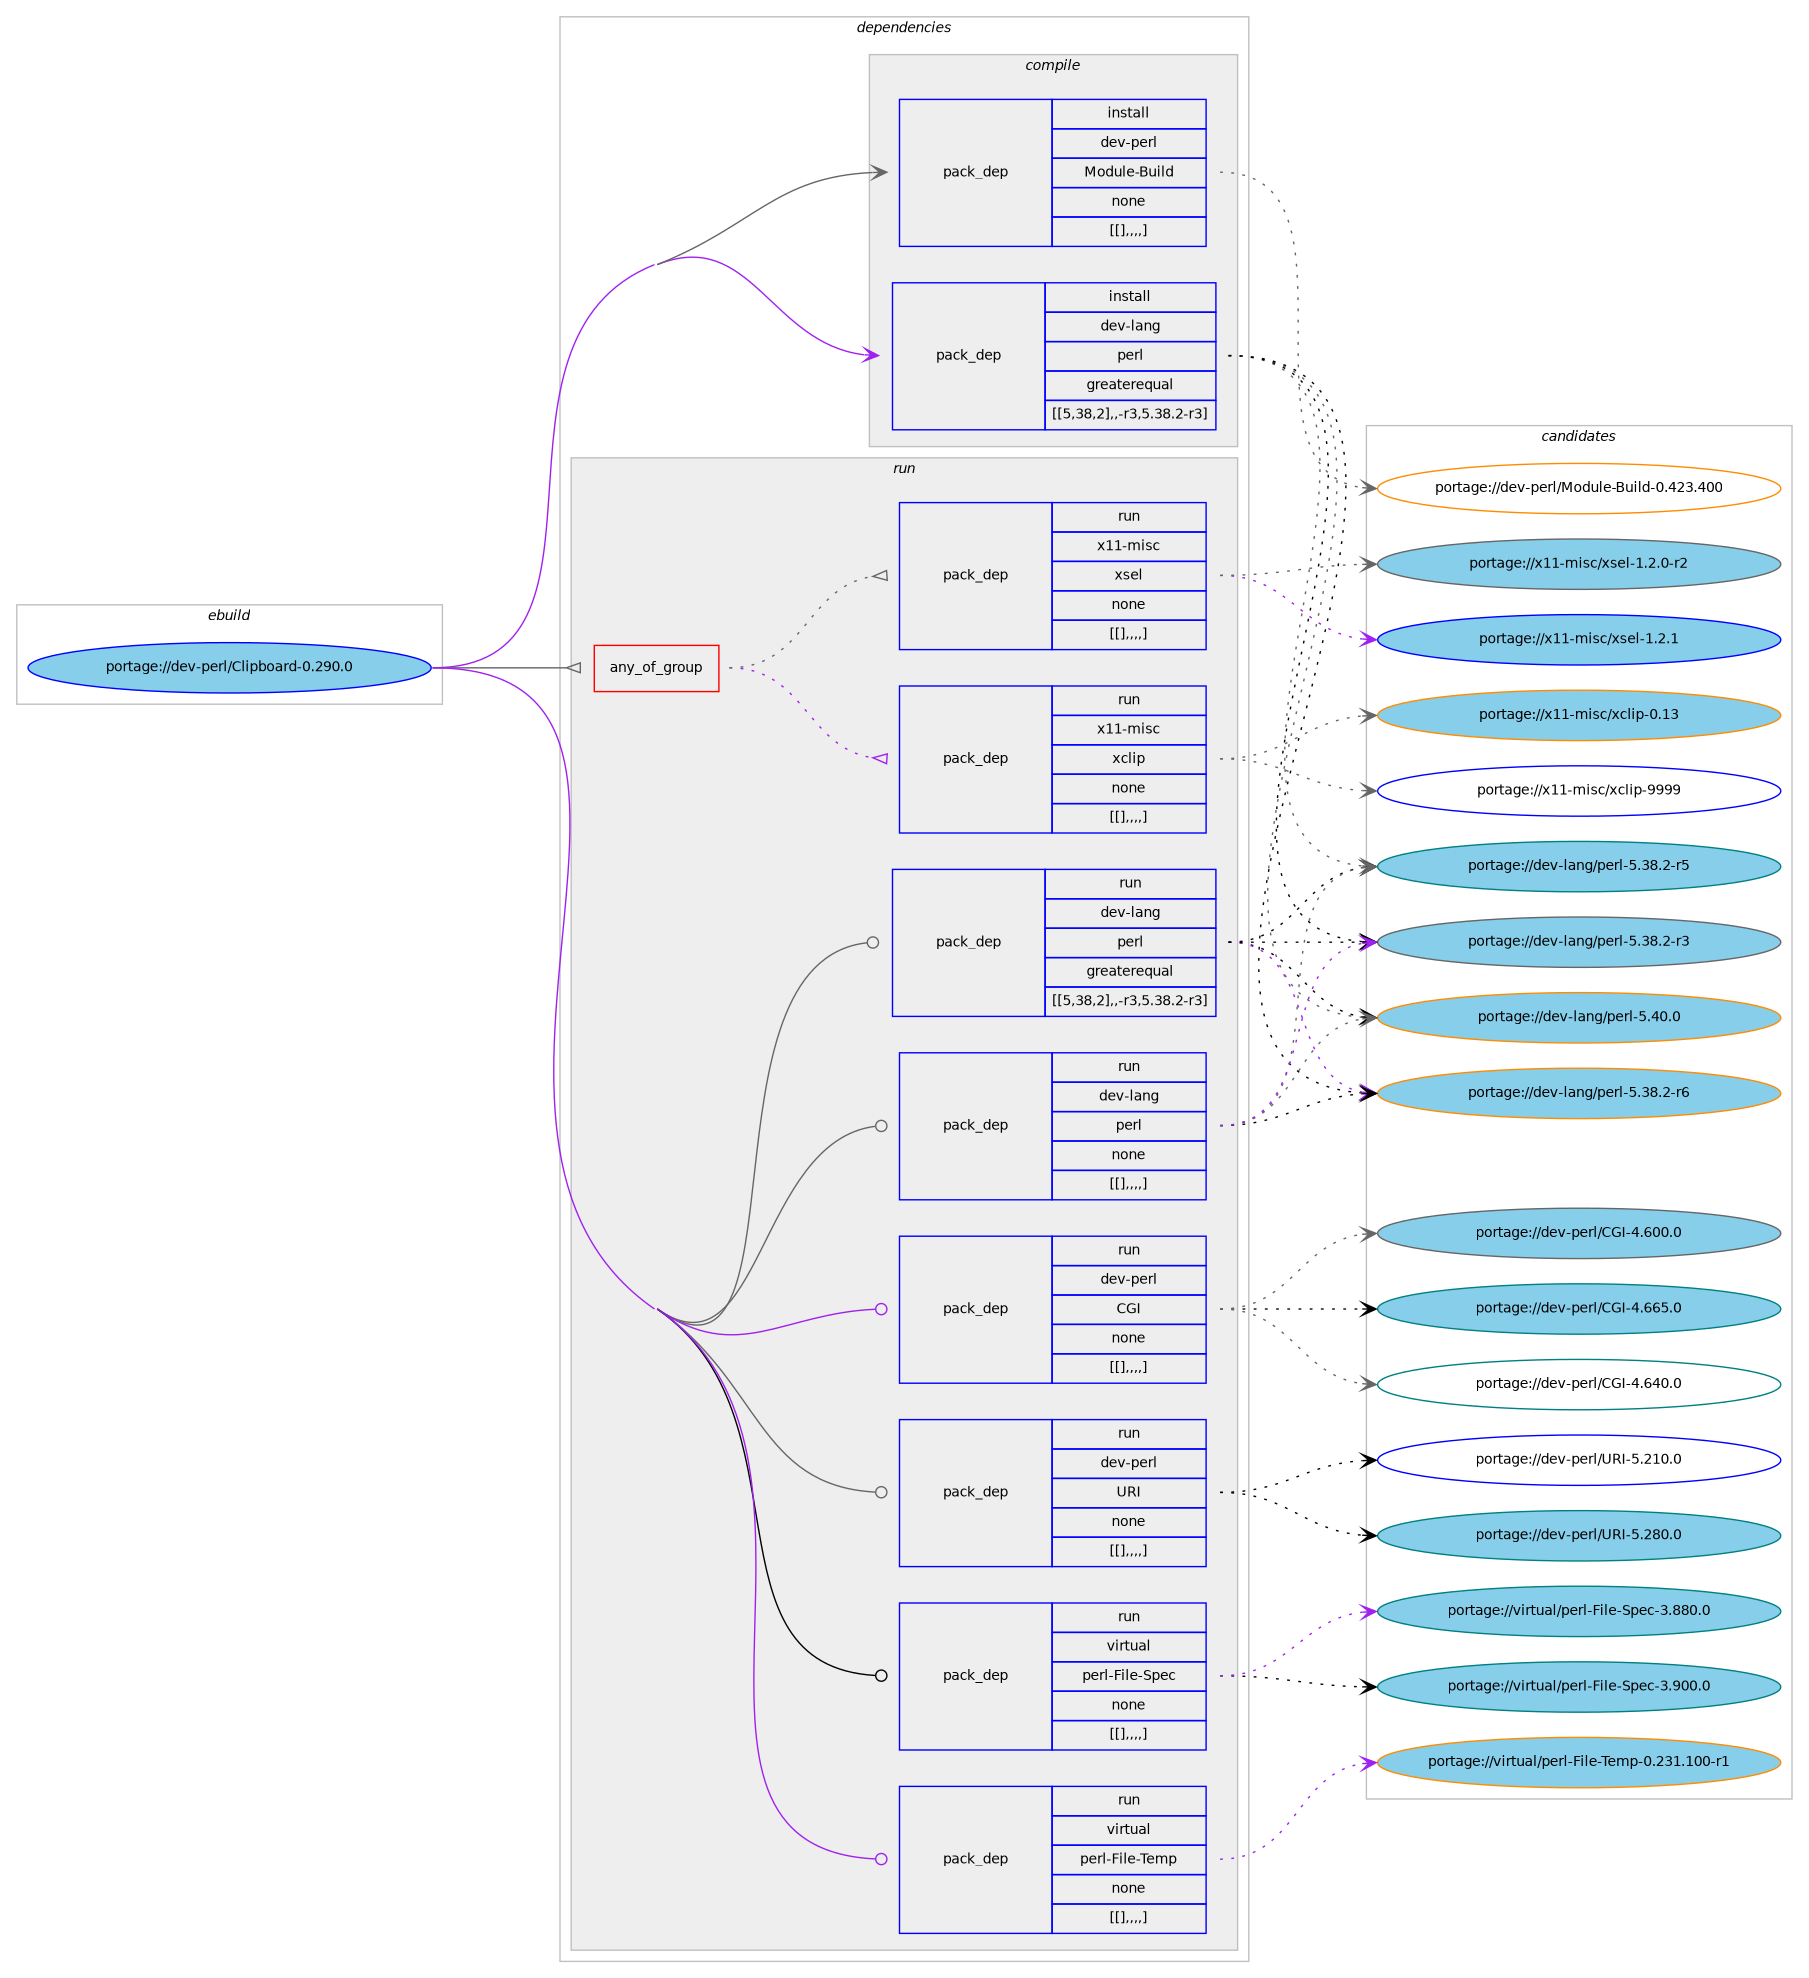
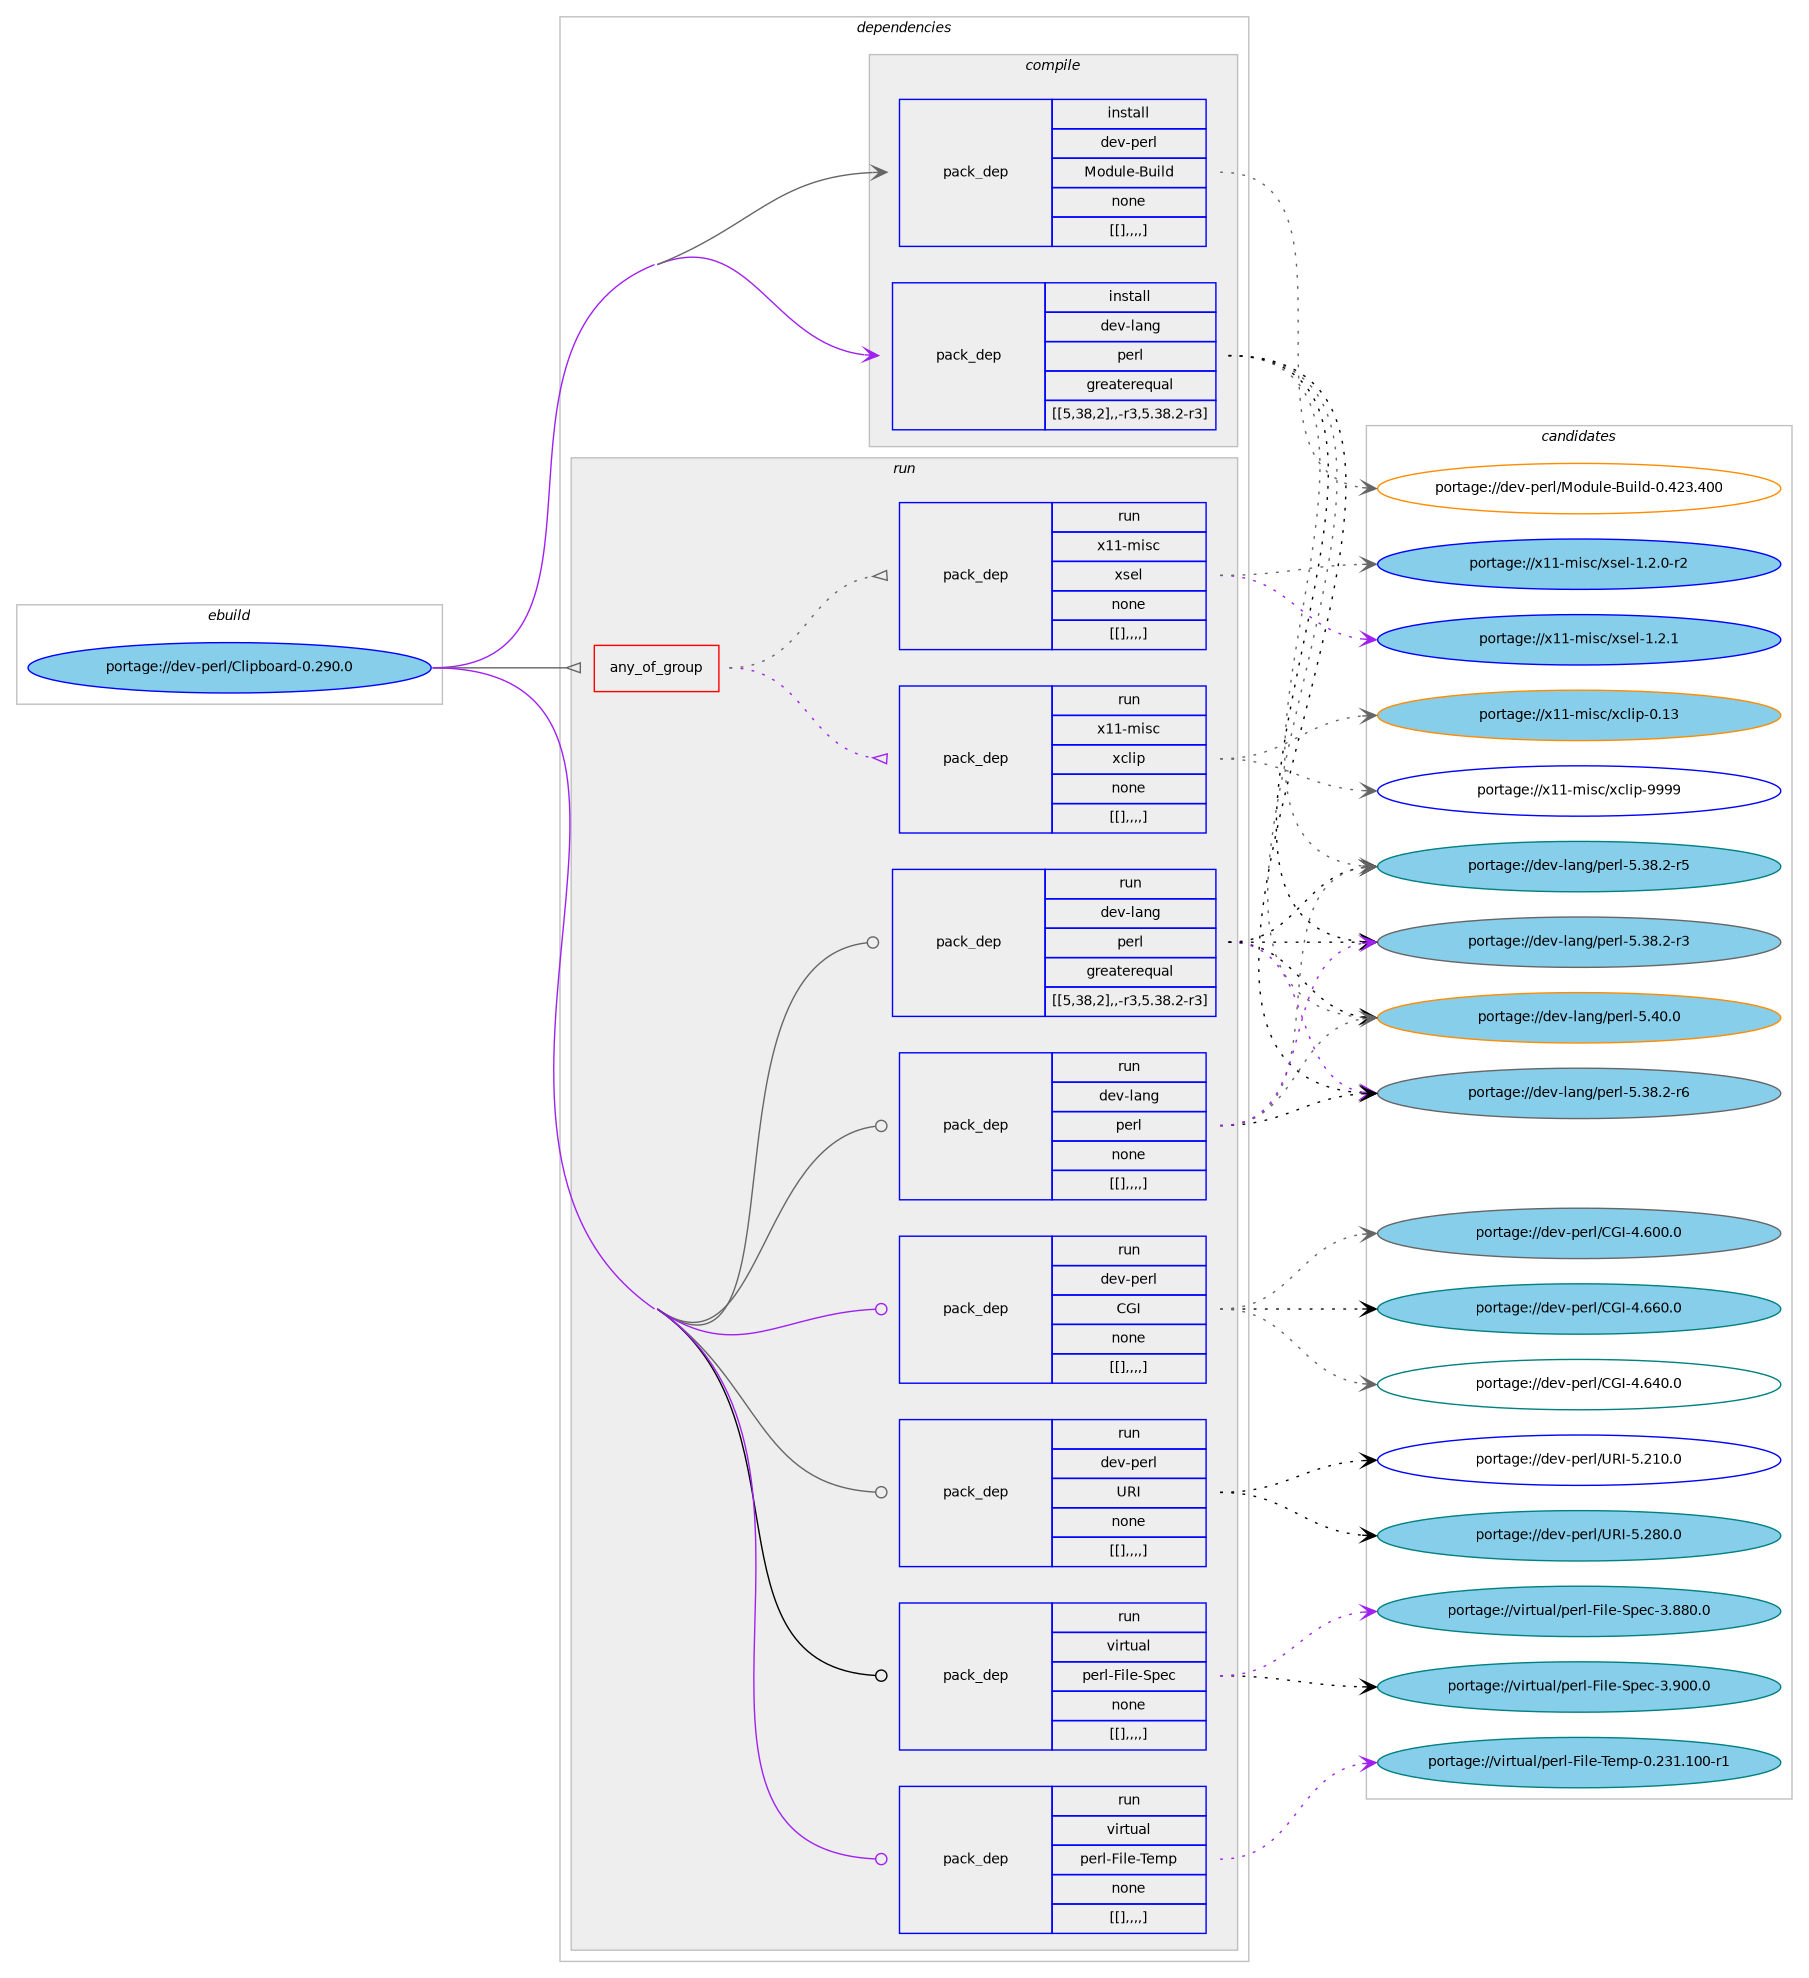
(1579, 564) -> (1579, 564)
(1579, 1093) -> (1579, 1093)
(1579, 1309) -> (1579, 1309)
(1579, 1763) -> (1579, 1763)
